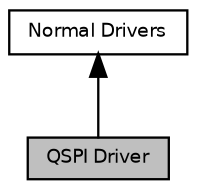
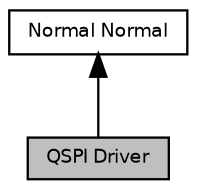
(98, 32) -> (98, 32)
